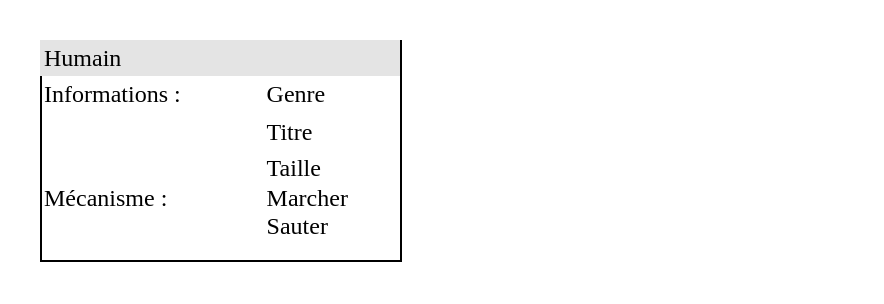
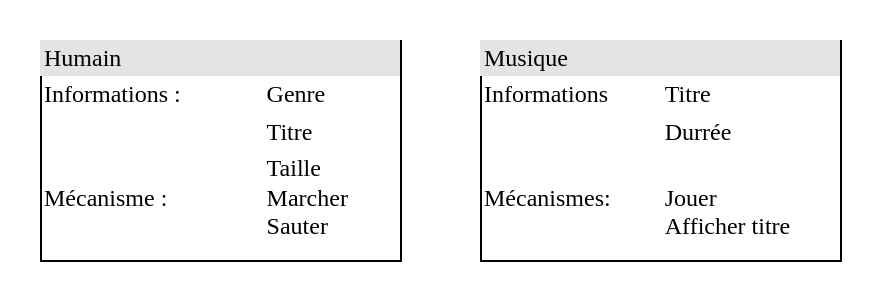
none -> (661, 151)
